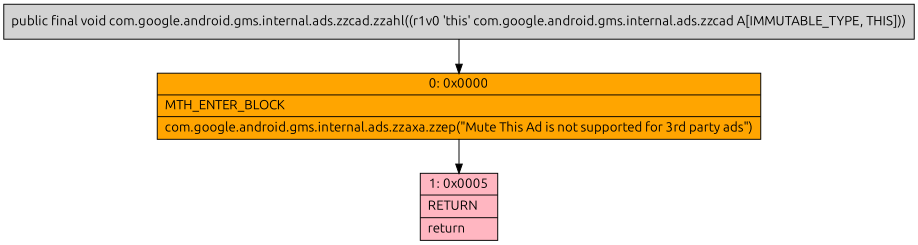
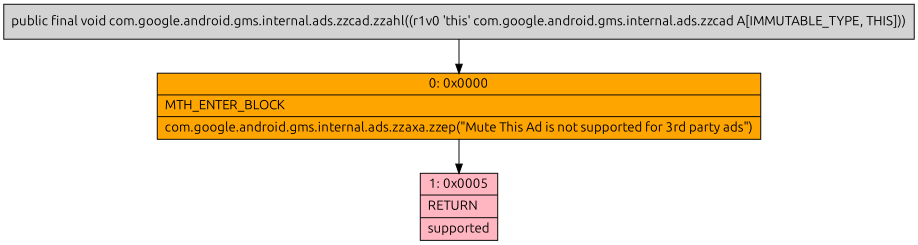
(447, 229) -> (459, 229)
